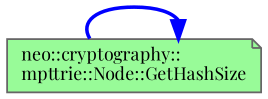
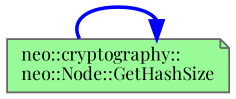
(134, 66) -> (118, 66)
